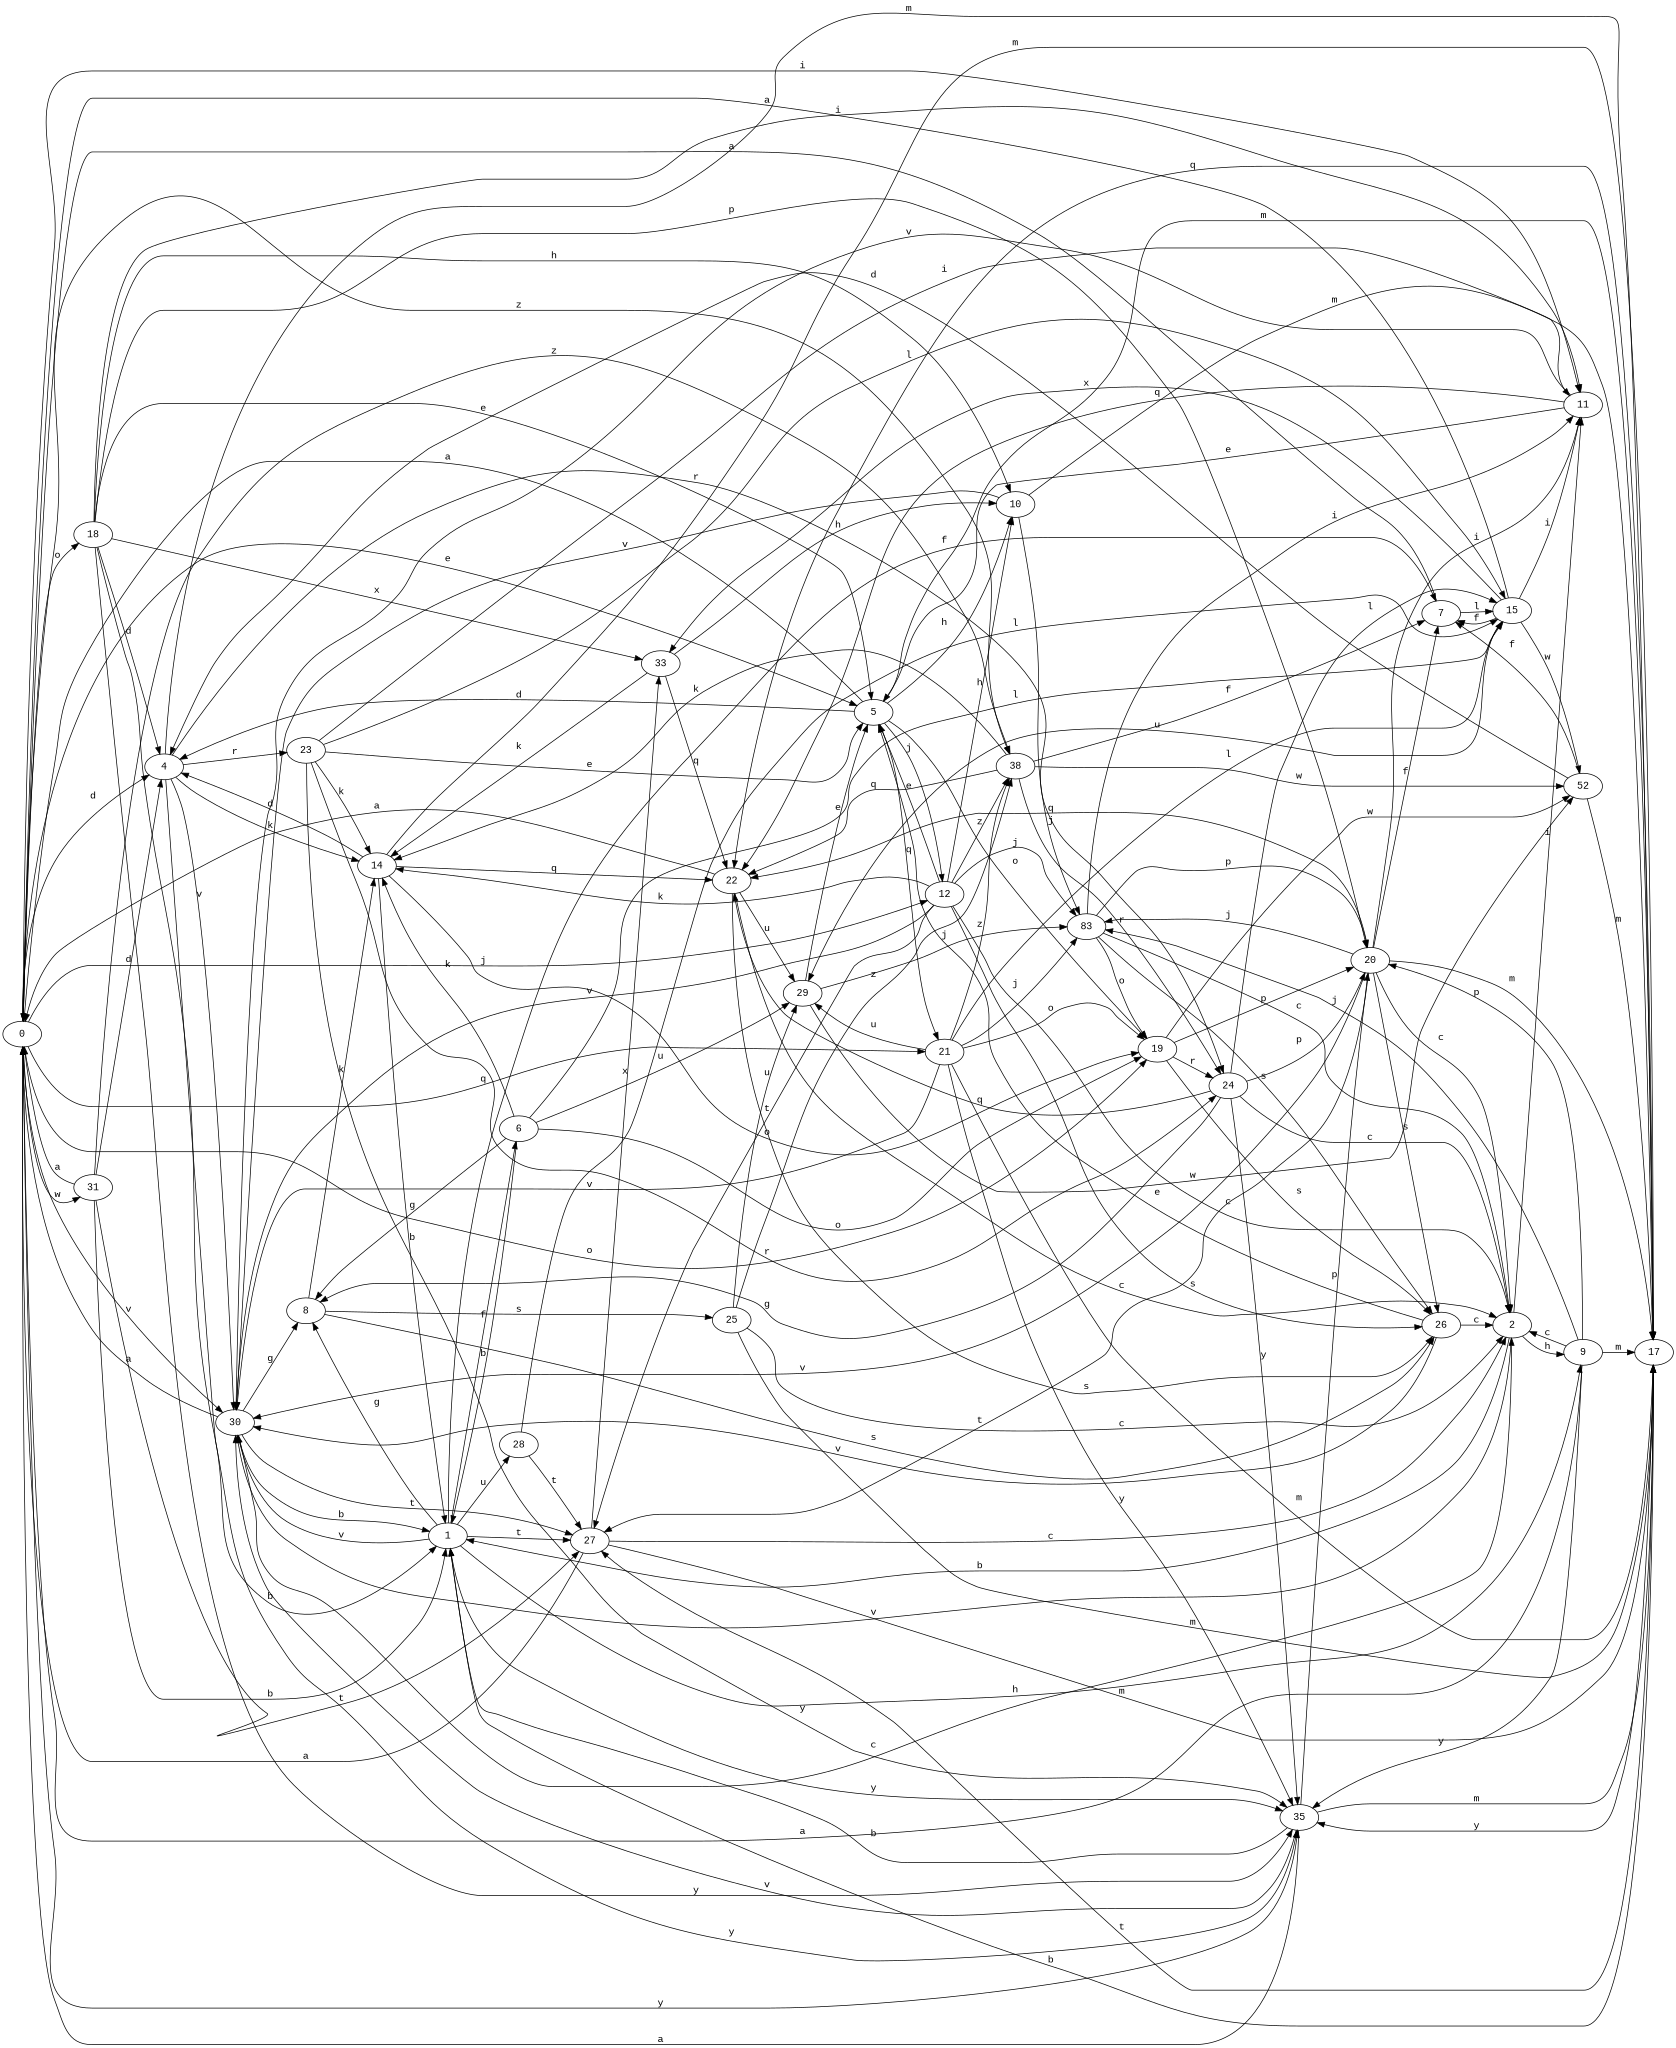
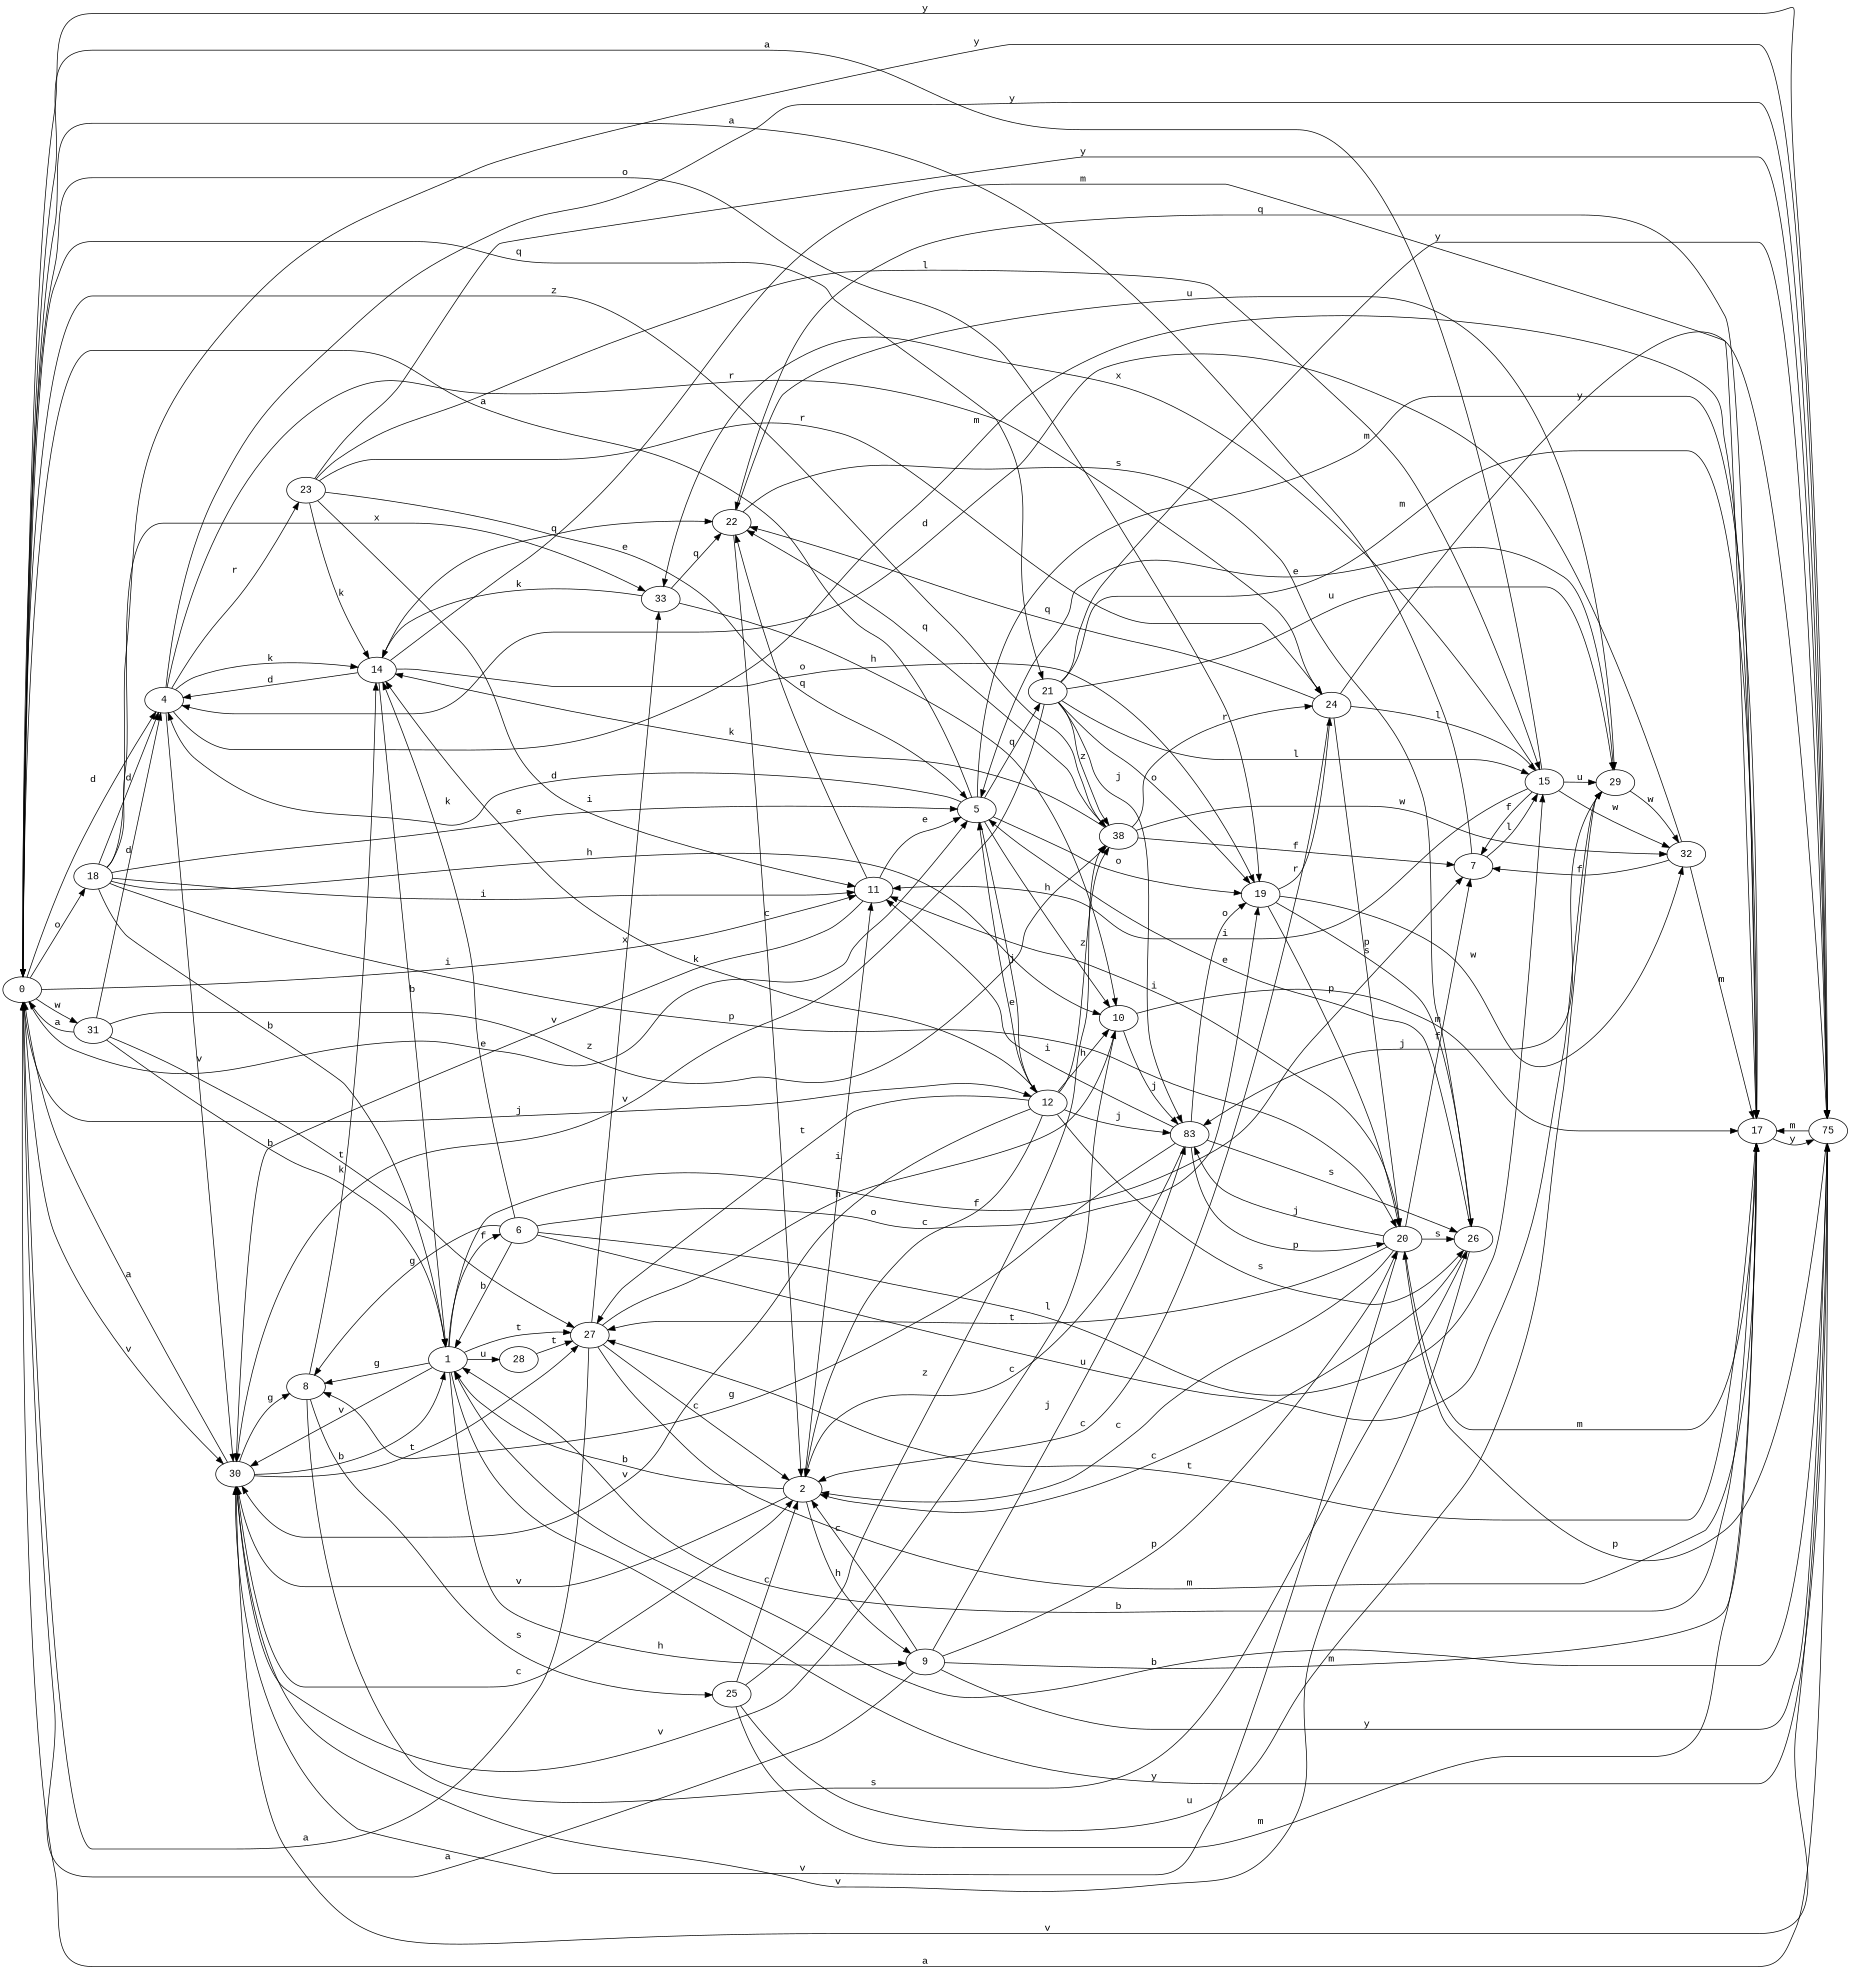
(792, 746) -> none
(1583, 786) -> (1686, 854)
(1088, 813) -> none
(339, 818) -> none
none -> (844, 1198)
(810, 1333) -> (750, 1400)
(1299, 1817) -> (1828, 1131)
